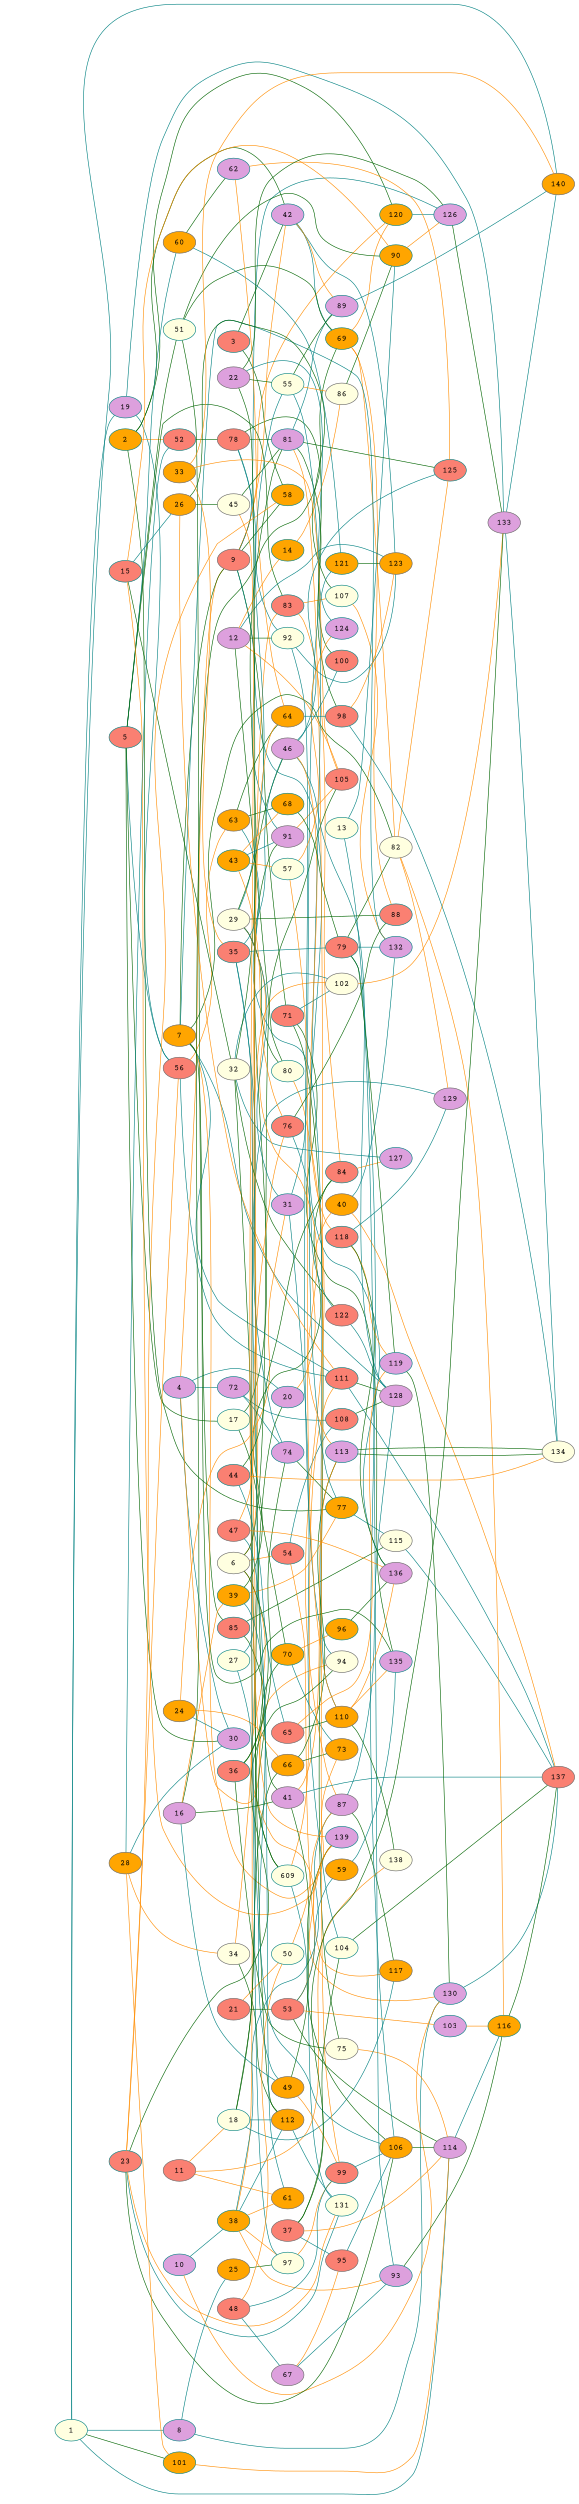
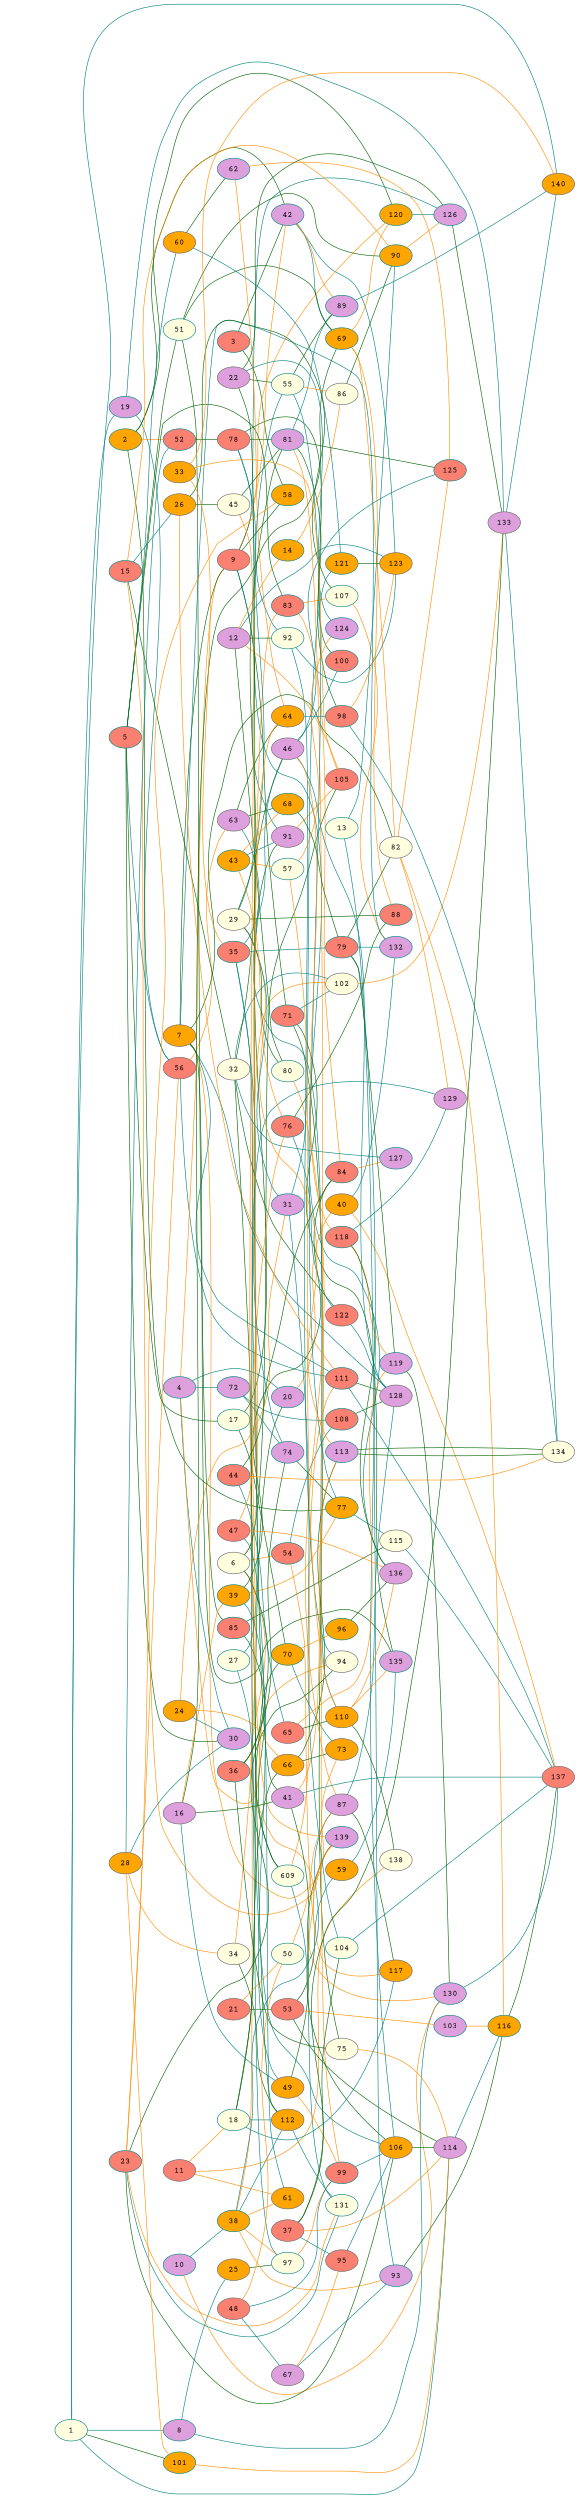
(234, 820) -> (234, 820)
(450, 1862) -> (450, 1862)
